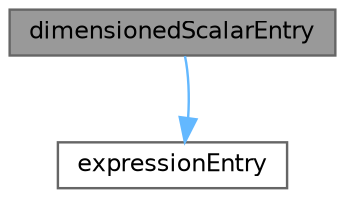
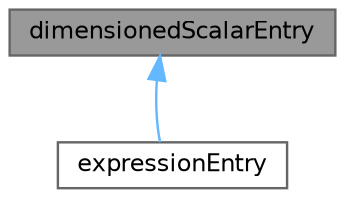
(189, 87) -> (157, 111)
